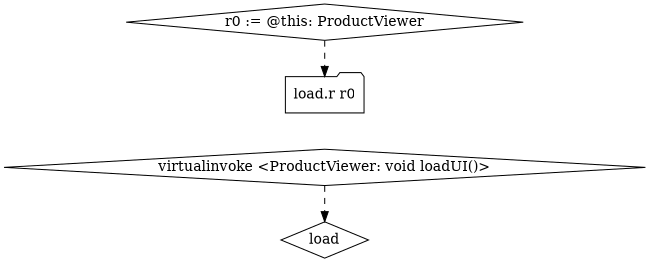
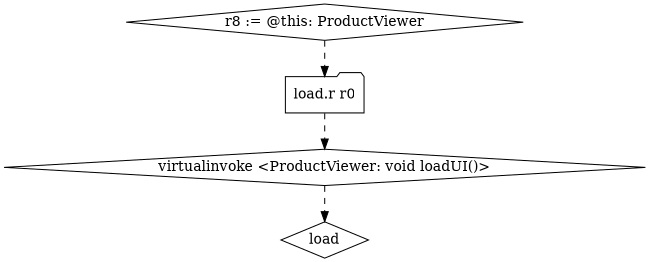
(325, 22) -> (325, 22)
none -> (325, 126)
